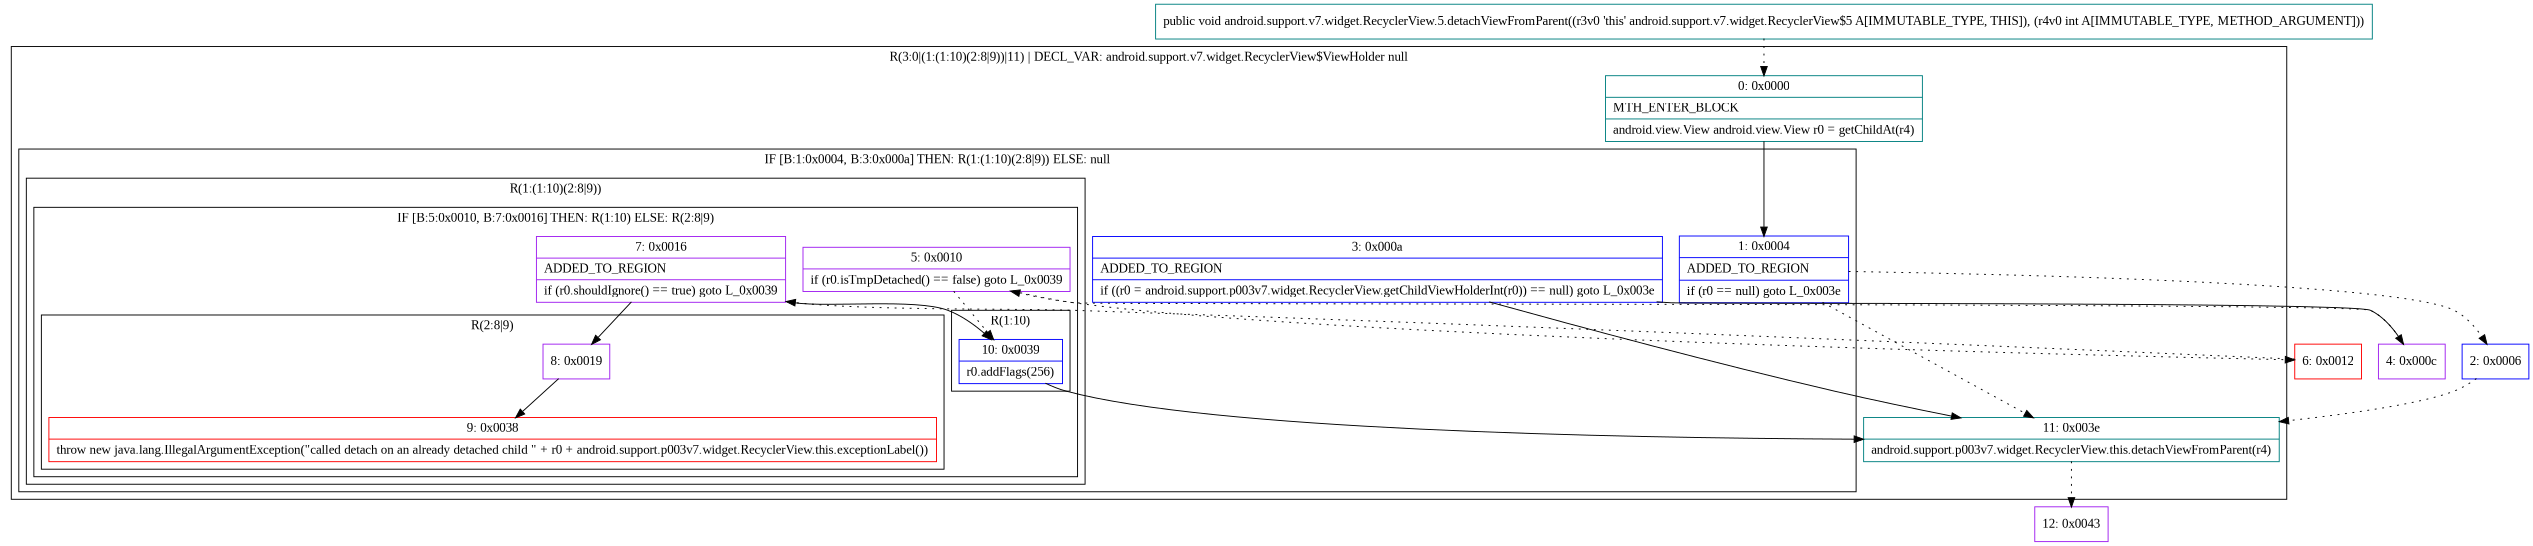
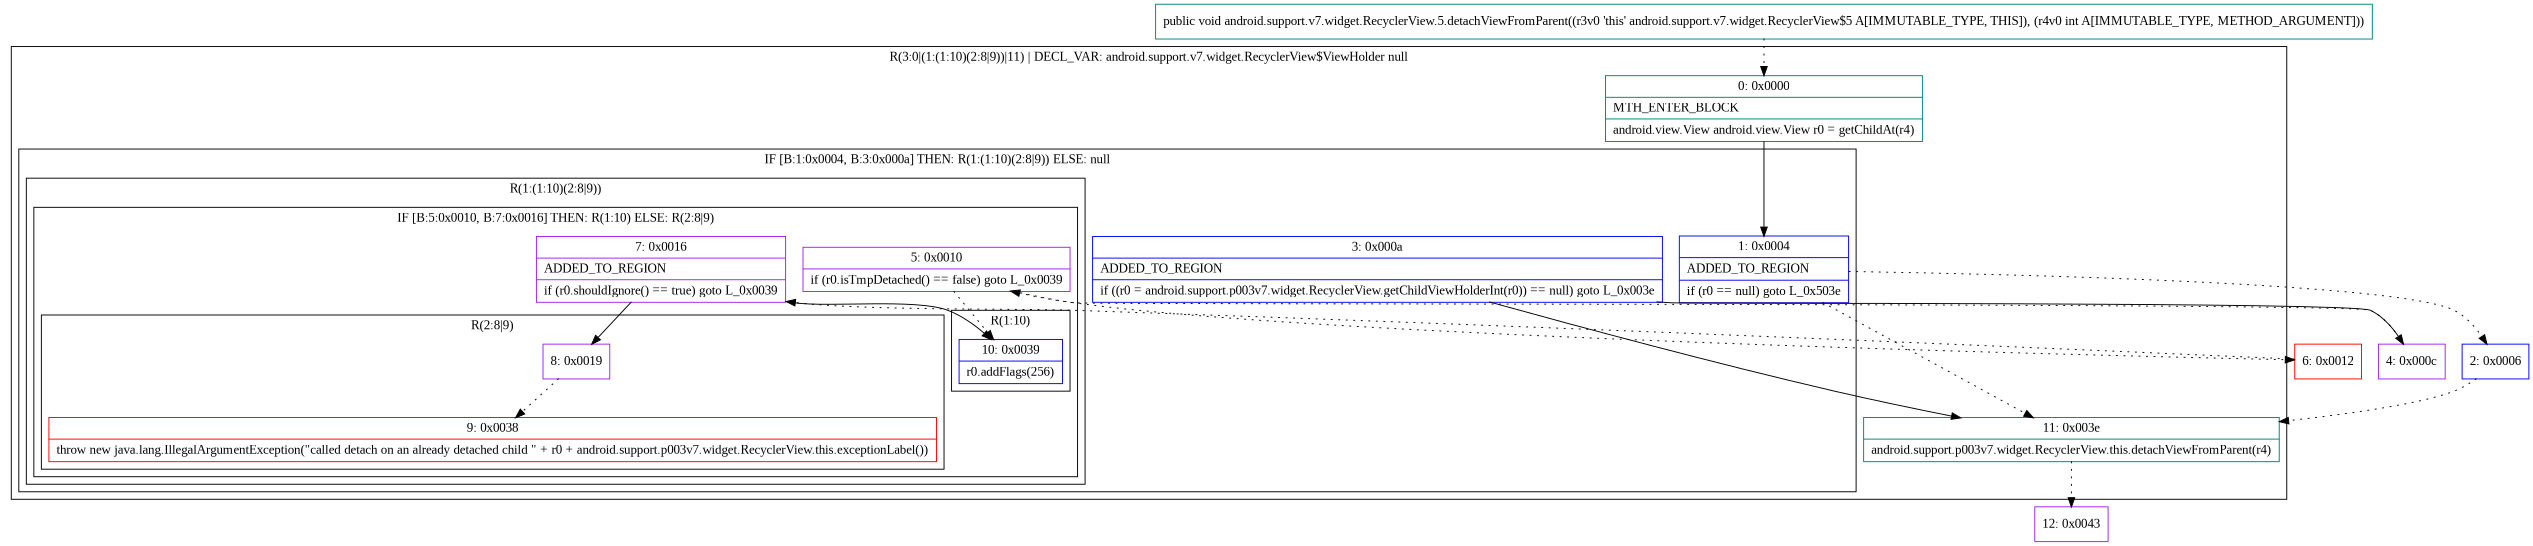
(1764, 291) -> (1764, 291)
(541, 395) -> (541, 395)
(1448, 430) -> none
